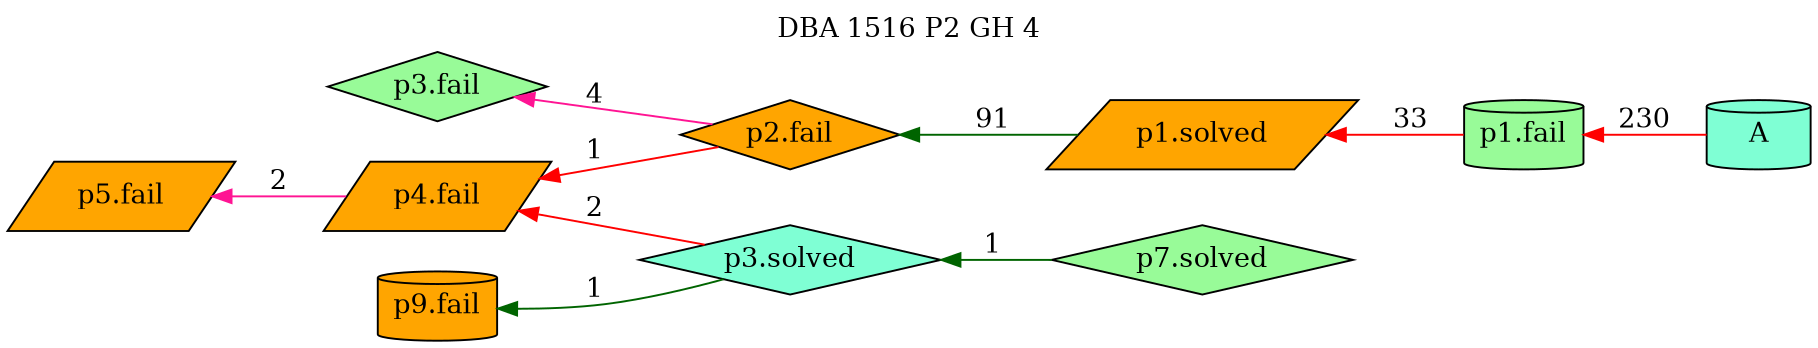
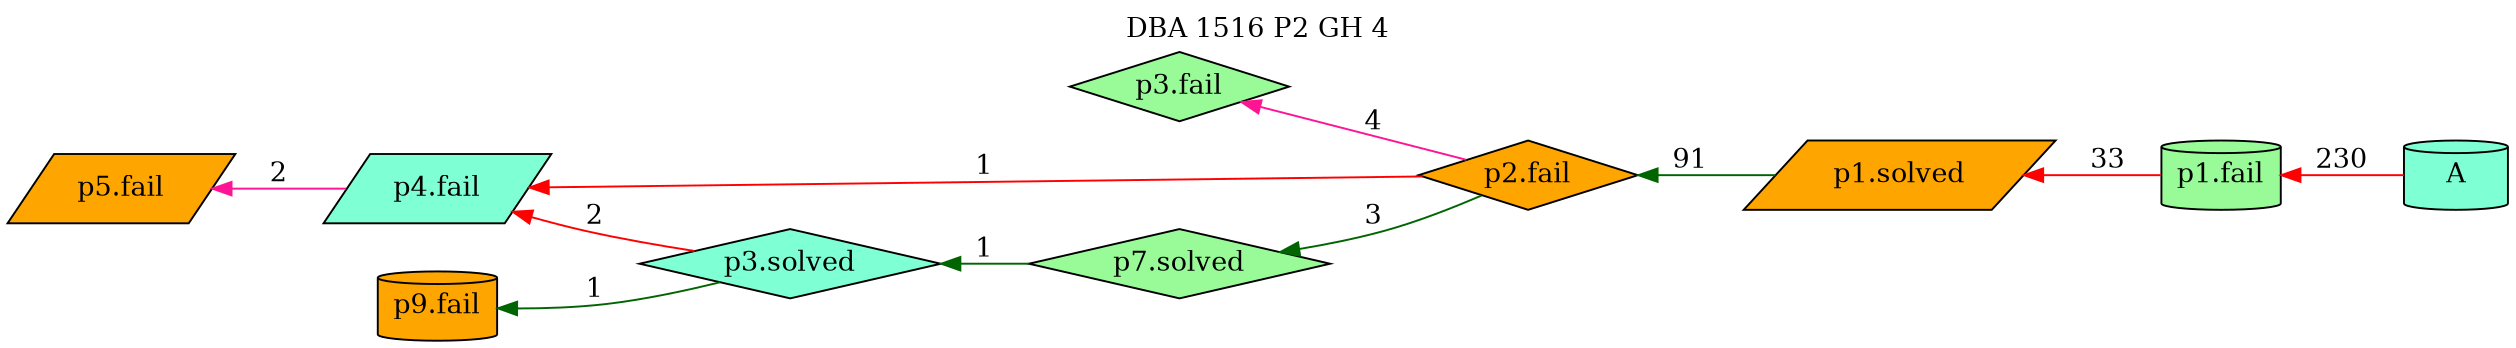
(437, 196) -> (437, 189)
none -> (1392, 229)
